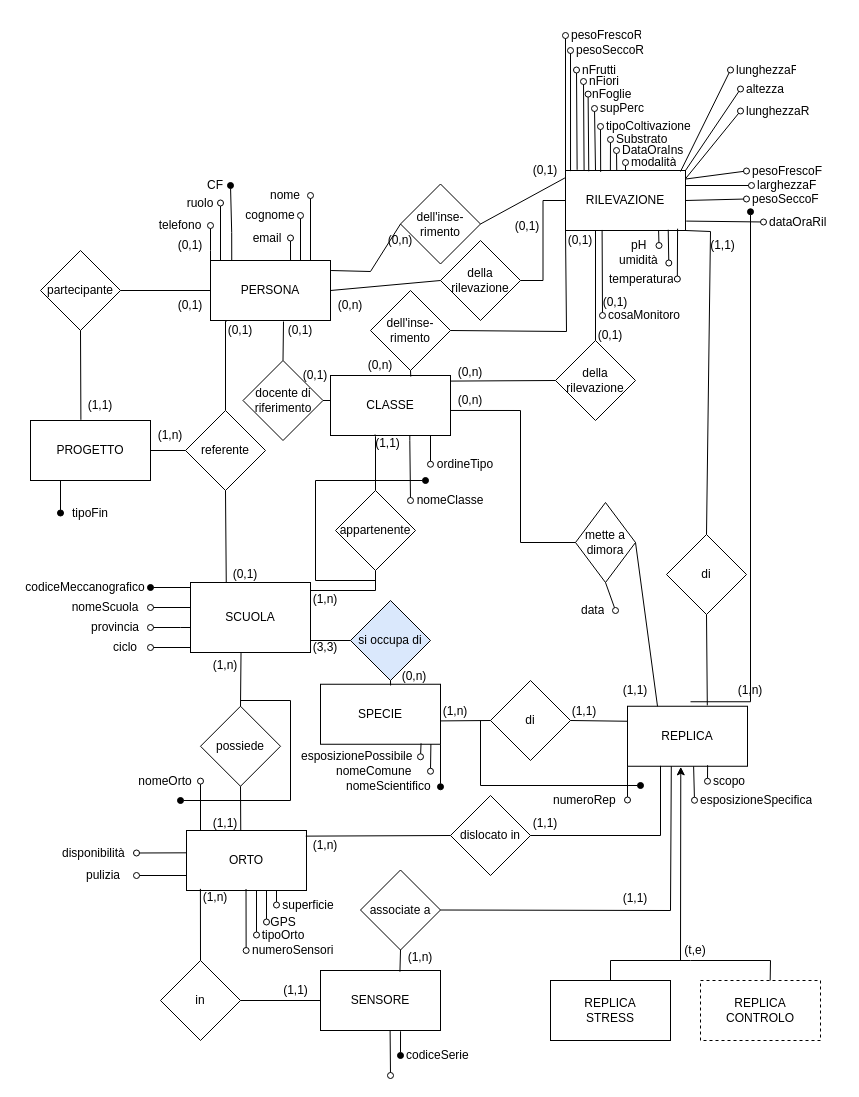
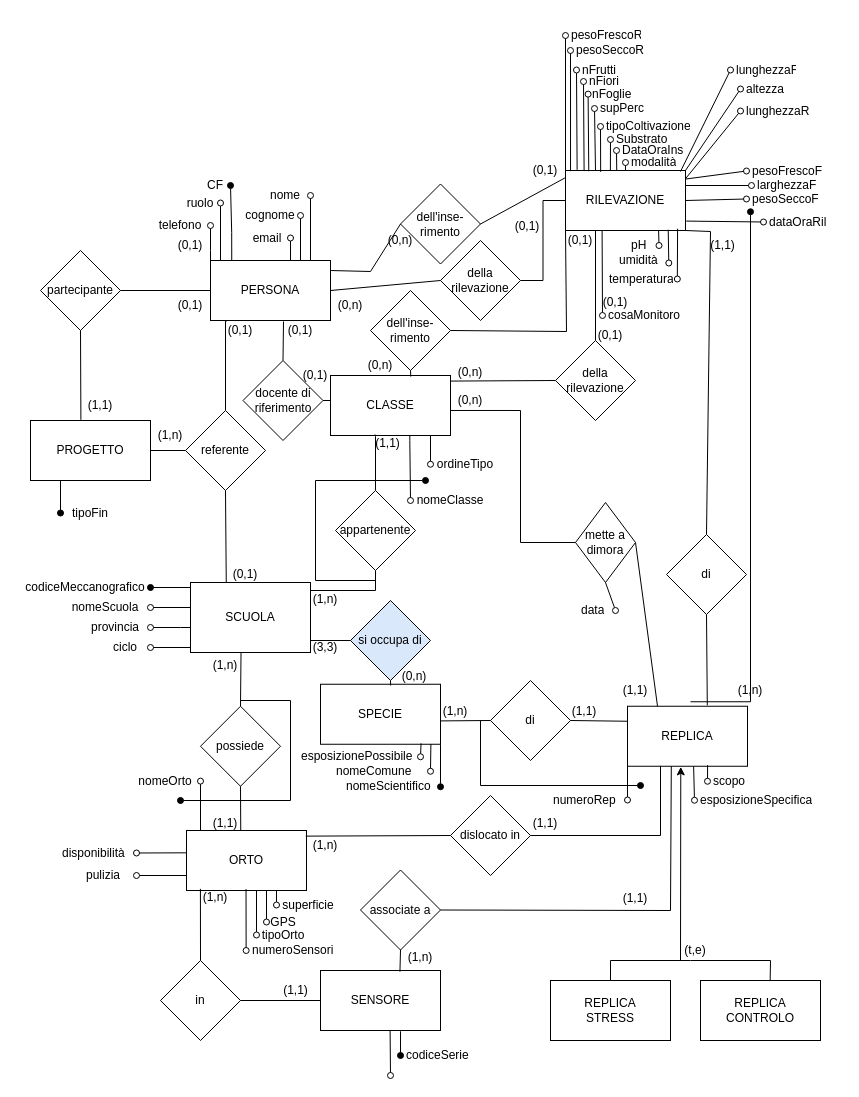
(761, 1011) -> (761, 1011)
